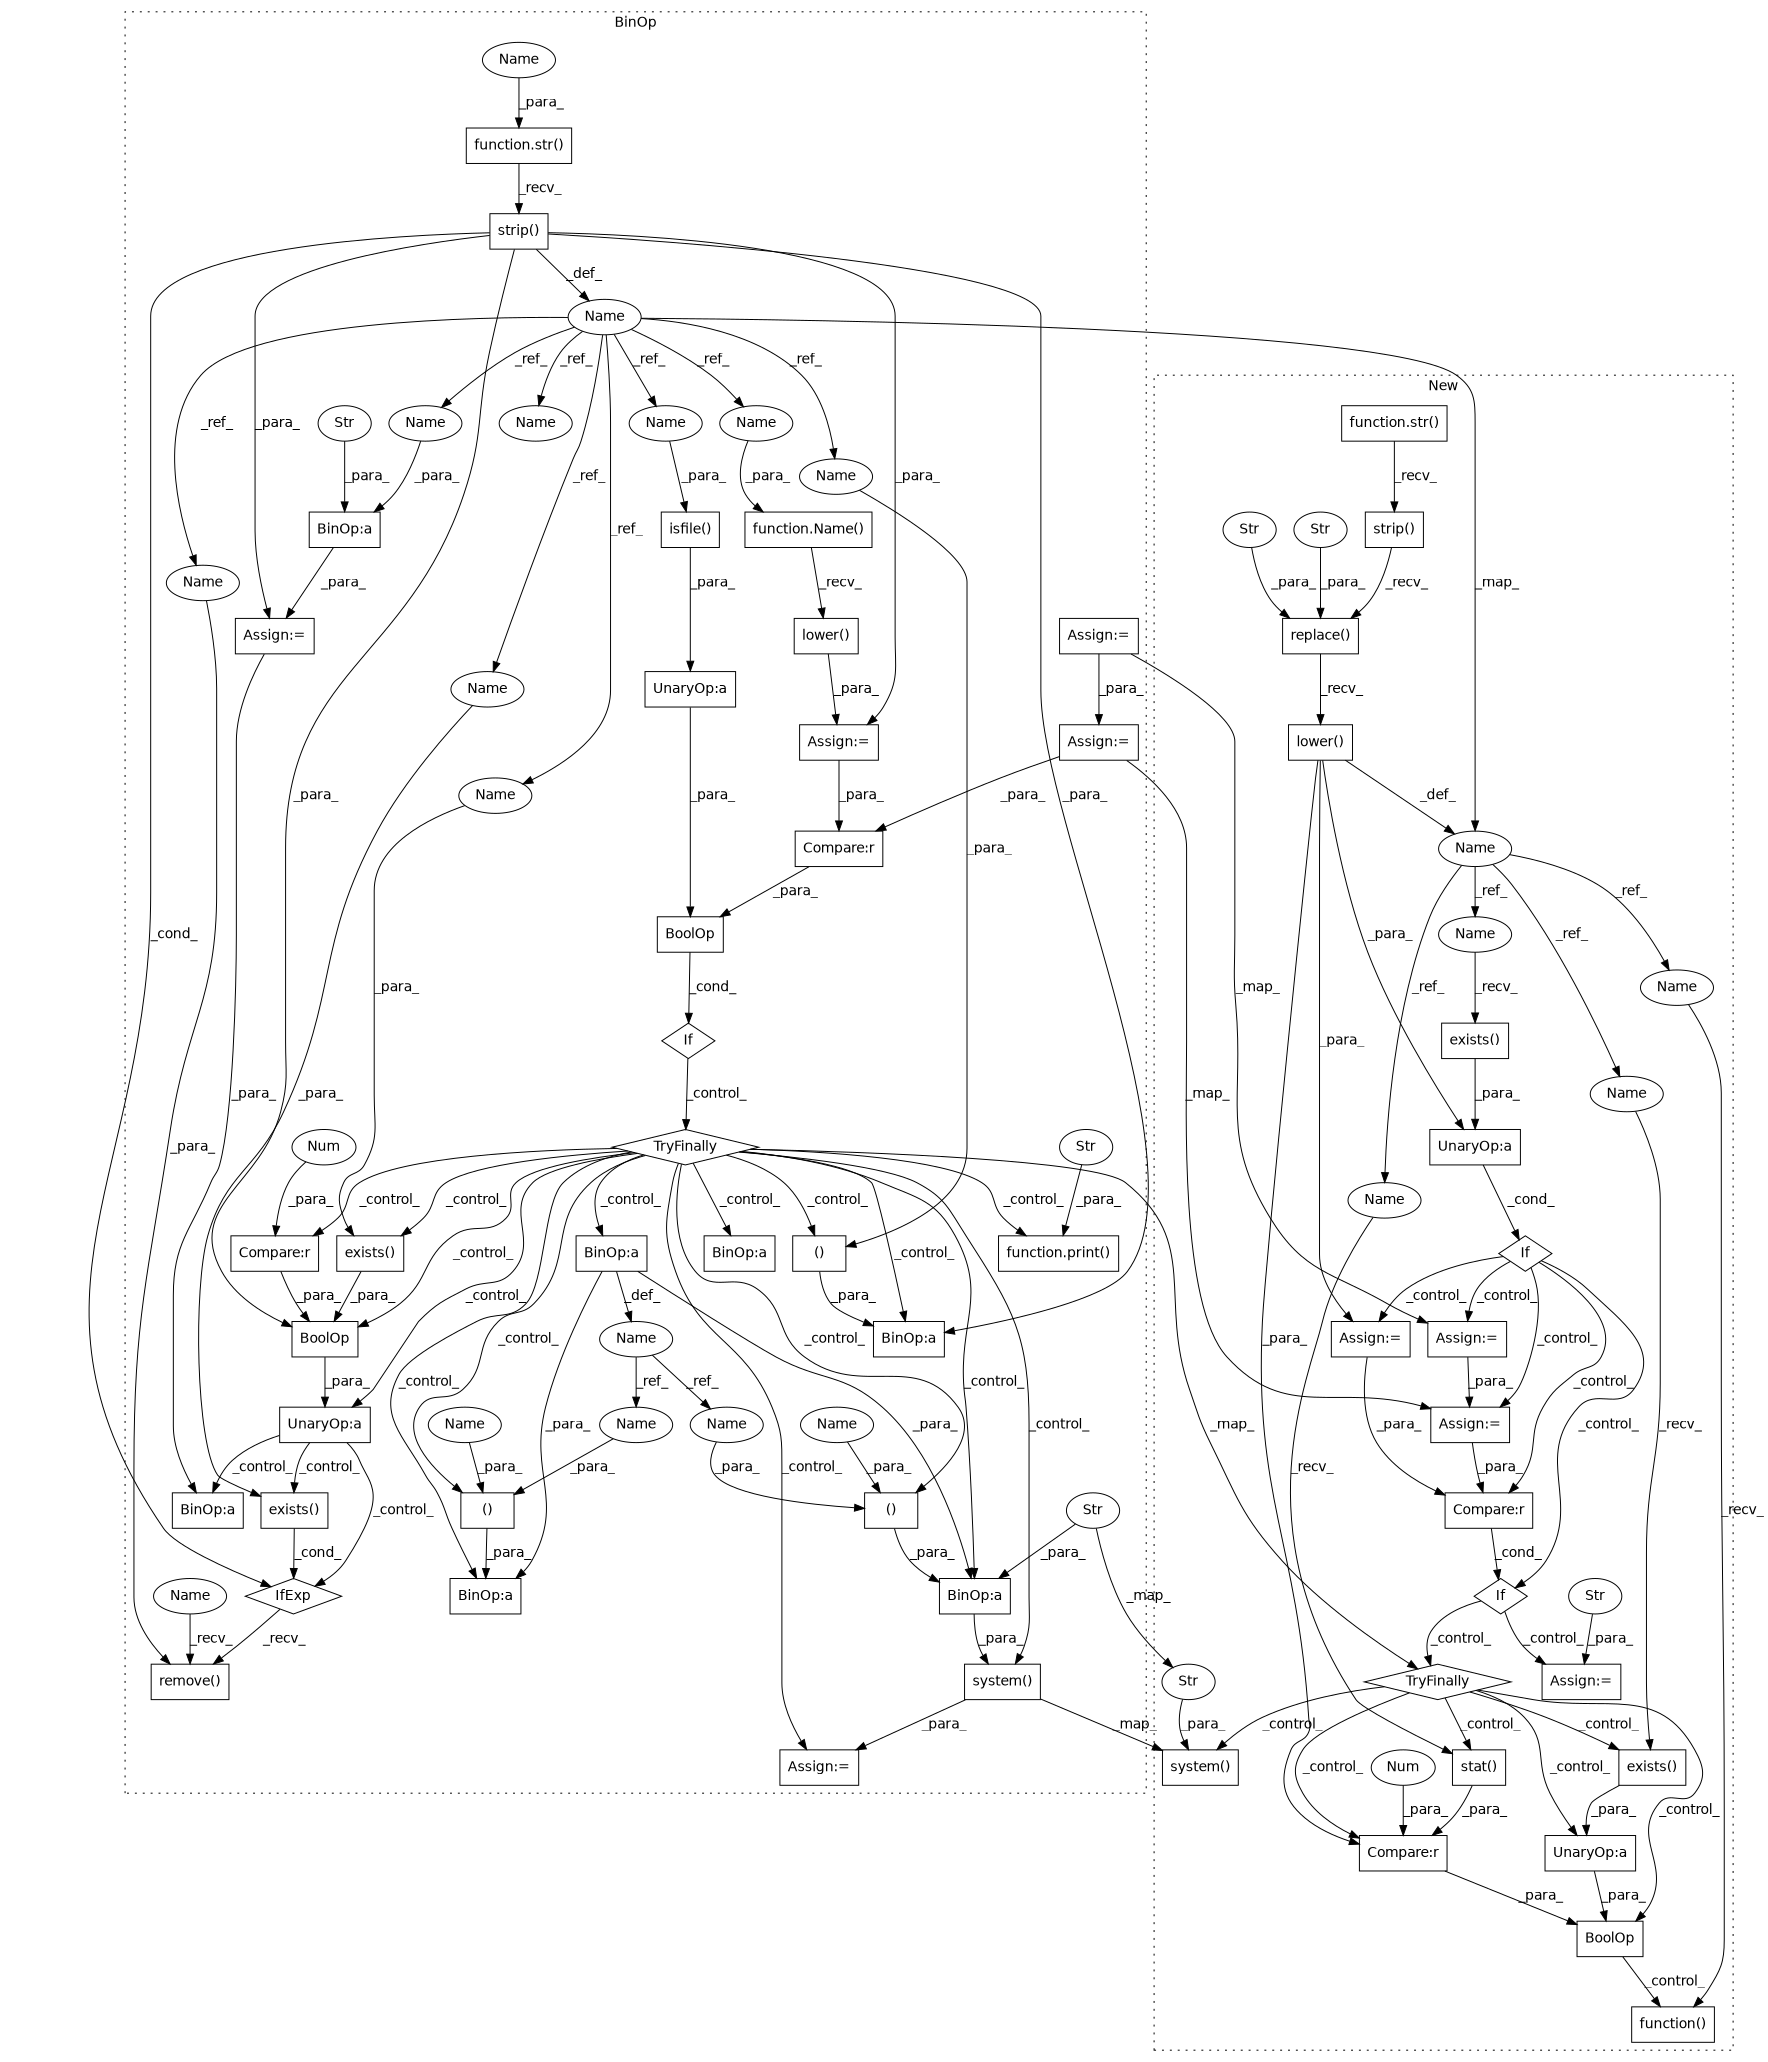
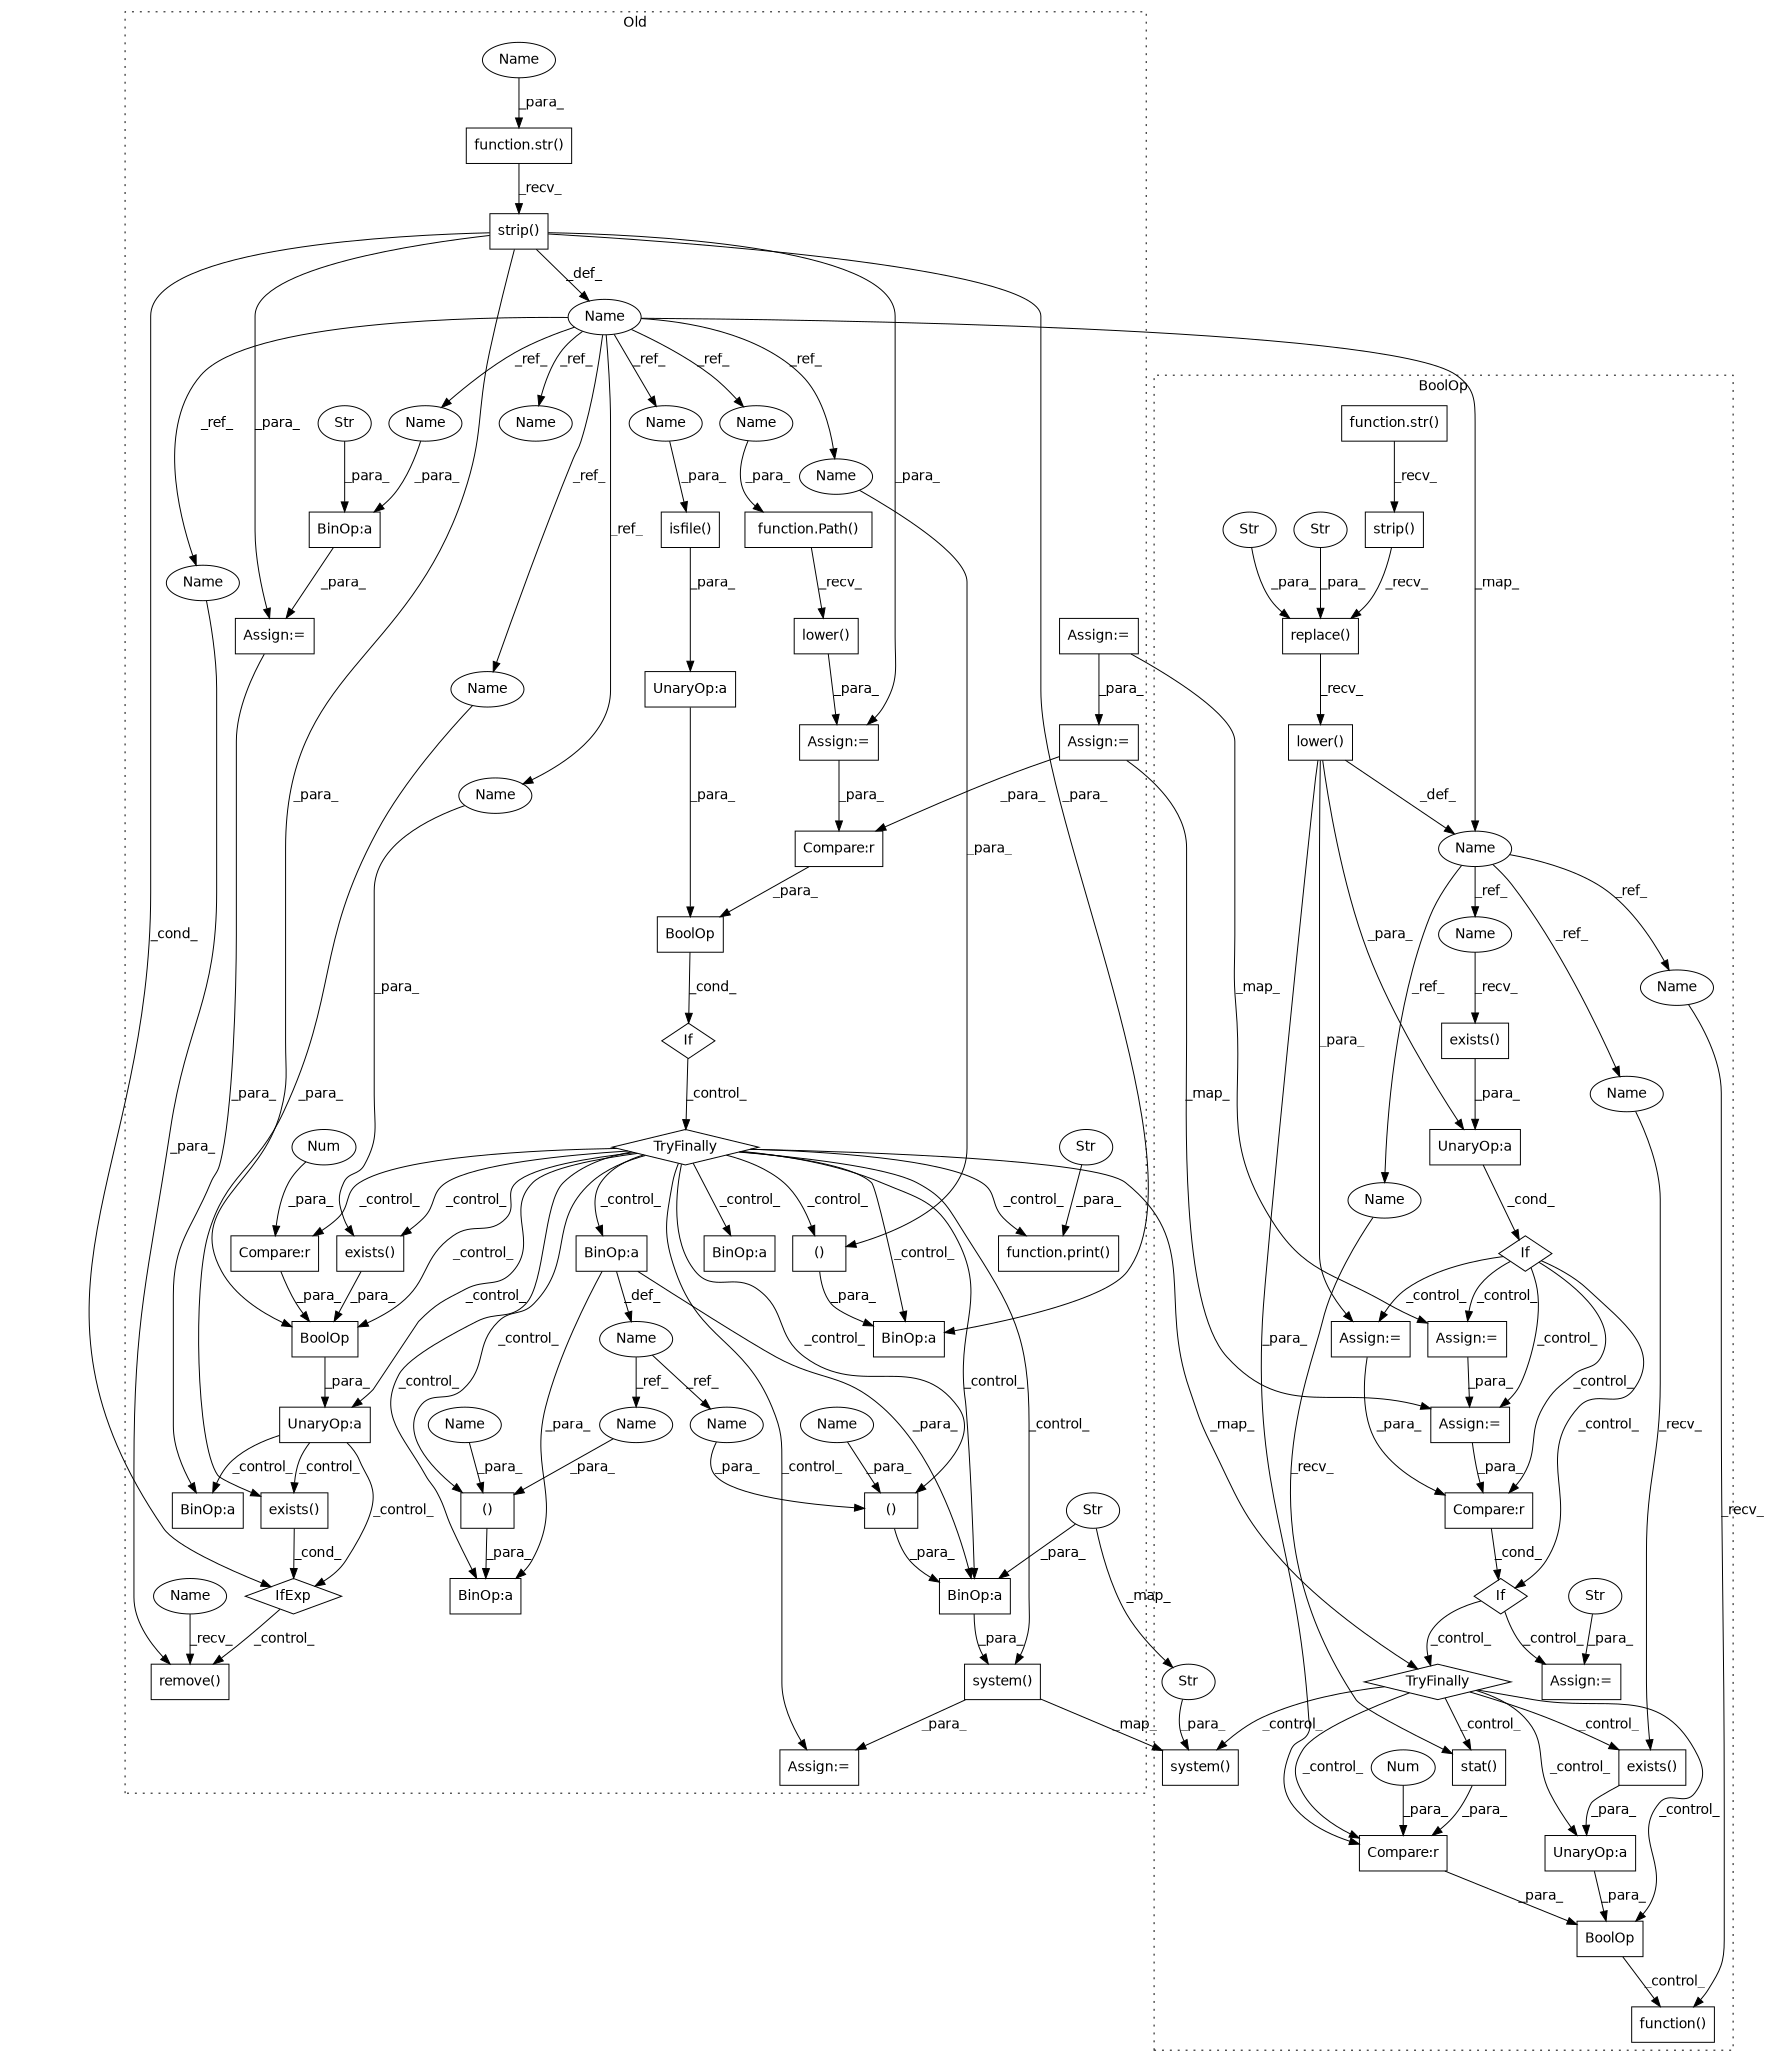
(636, 23) -> (636, 23)
(1444, 387) -> (1444, 387)
(808, 530) -> (808, 530)
(284, 1639) -> (284, 1639)
